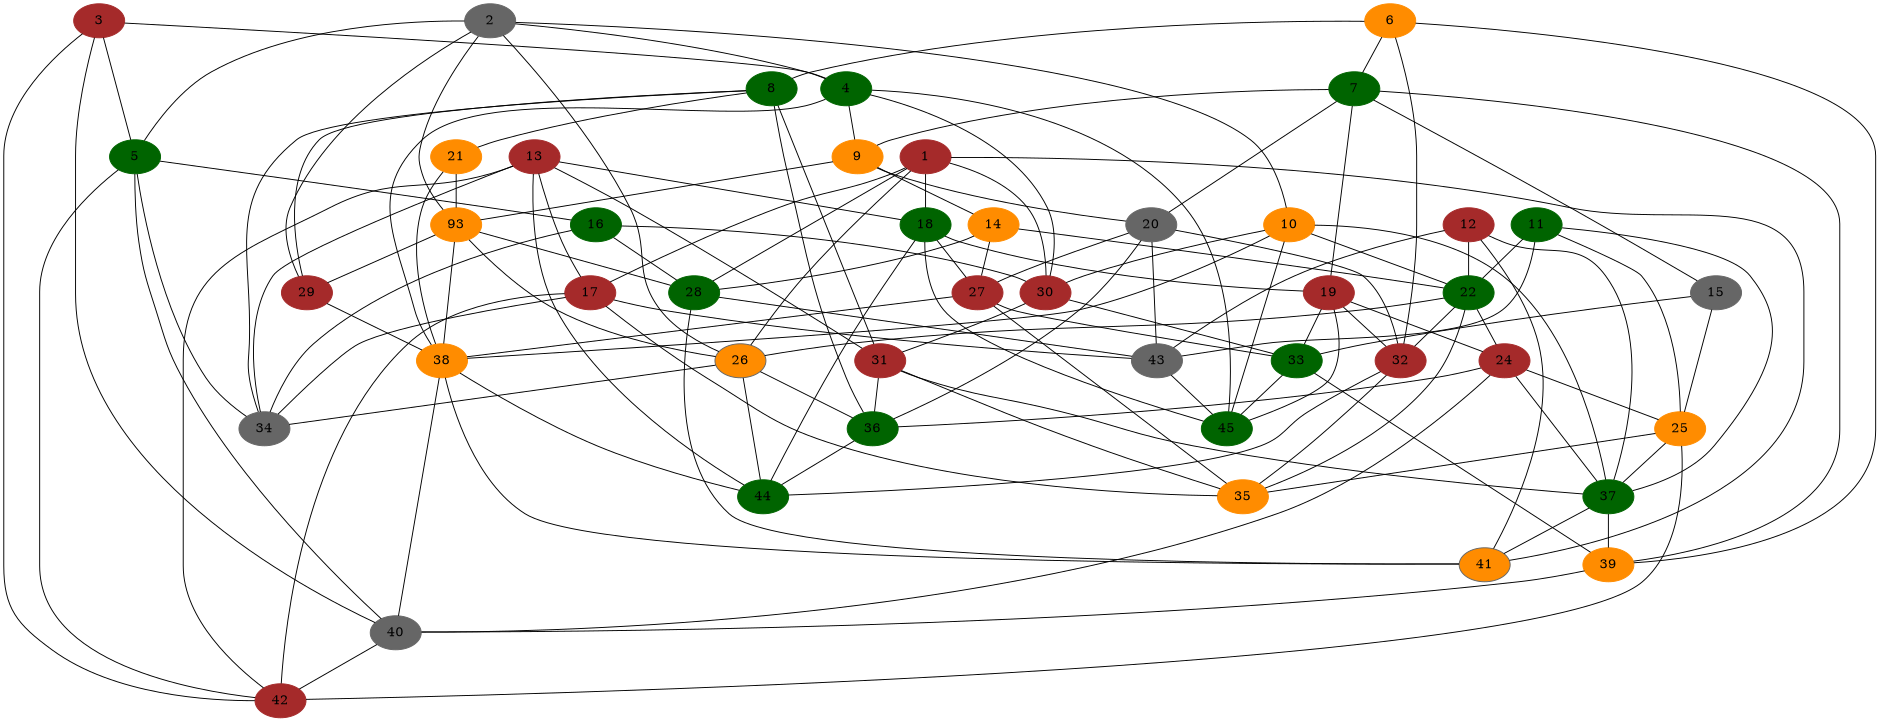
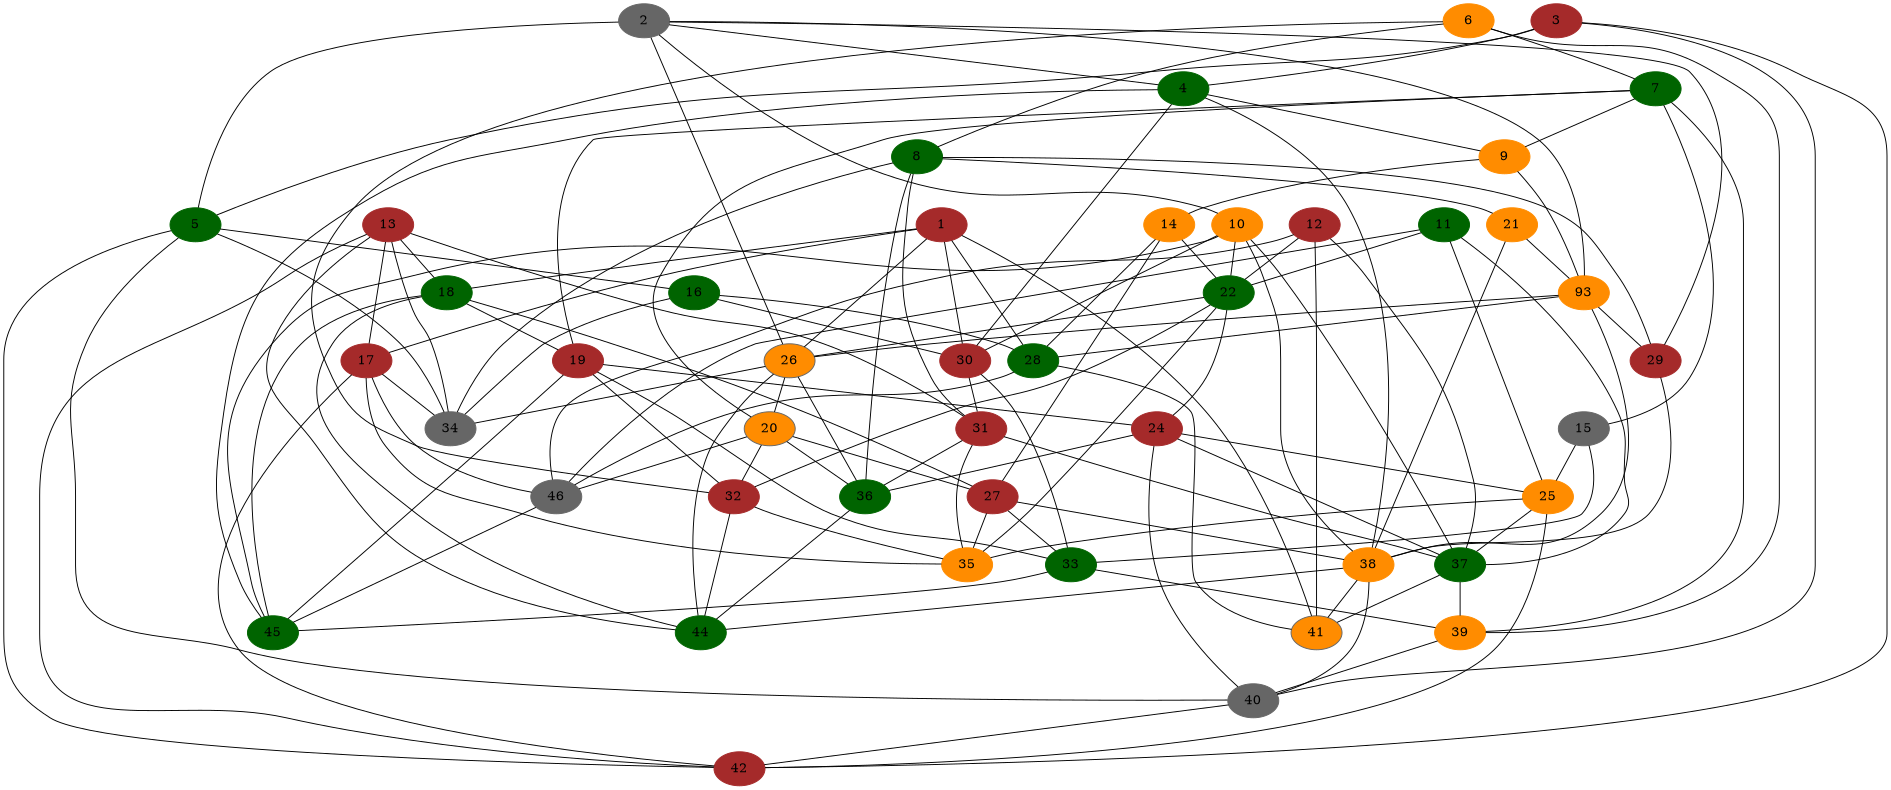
(1000, 201) -> (780, 395)
(1151, 225) -> (770, 429)
(1157, 361) -> (556, 497)
